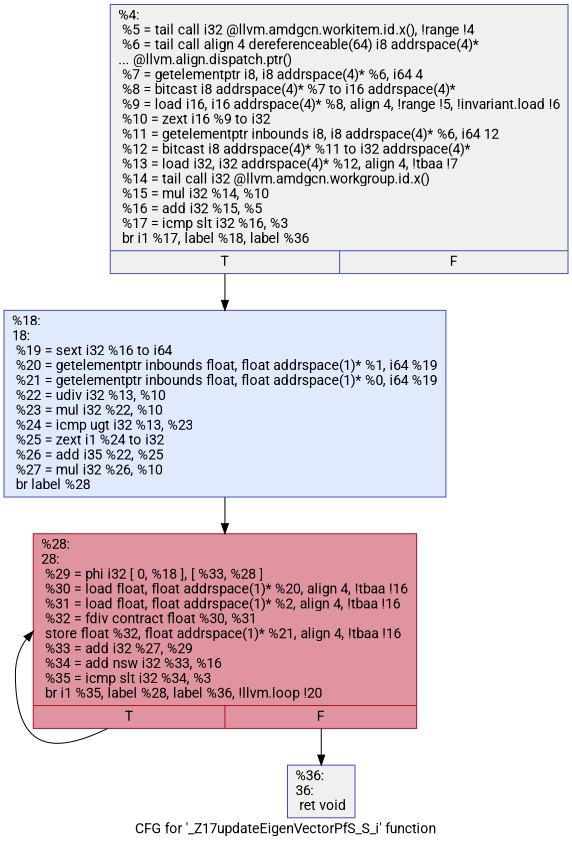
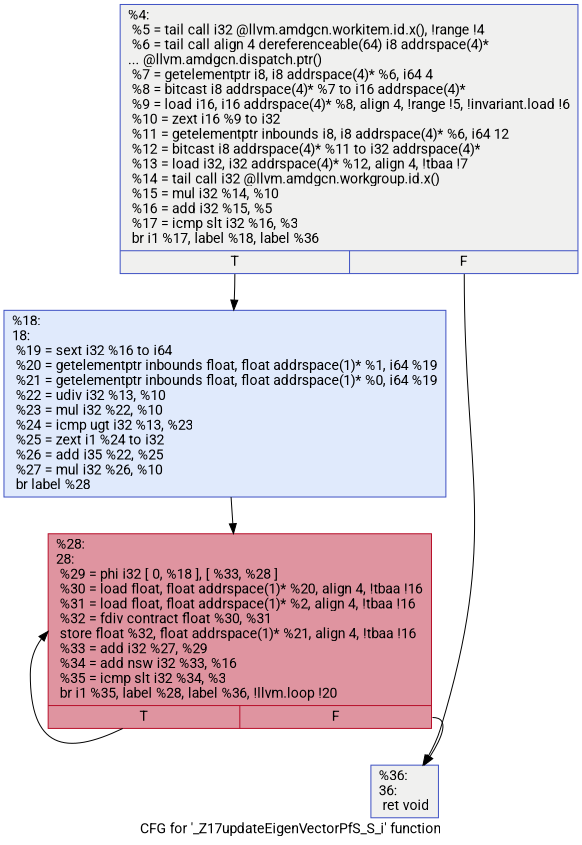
(205, 60) -> (225, 60)
none -> (474, 518)
